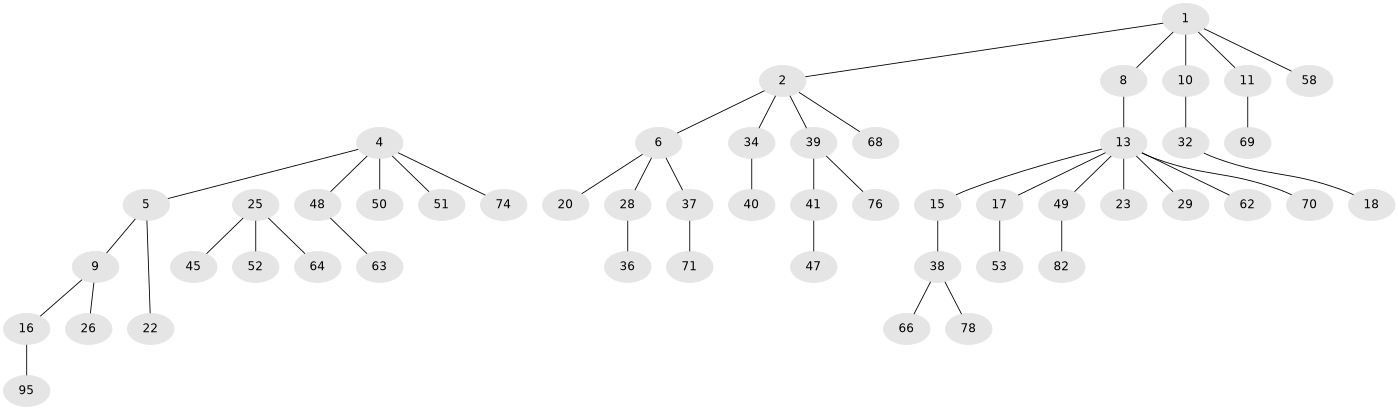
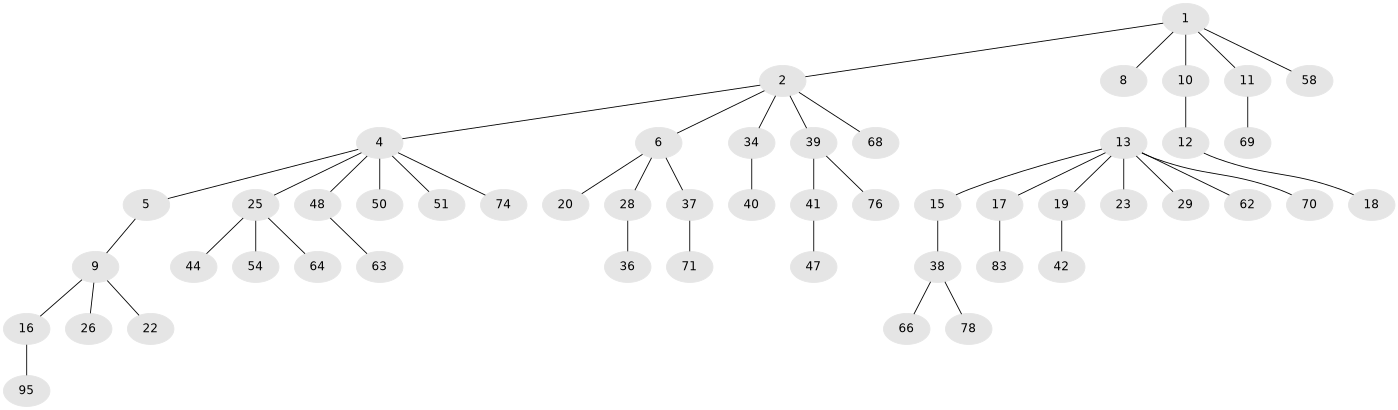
none -> (581, 112)
(1124, 112) -> none
(1186, 143) -> (1186, 143)
none -> (318, 174)
(1062, 205) -> (1062, 205)
(149, 267) -> (123, 298)
(194, 267) -> (194, 267)
(256, 267) -> (256, 267)
(1000, 267) -> (1000, 267)
(1062, 267) -> (1062, 267)
